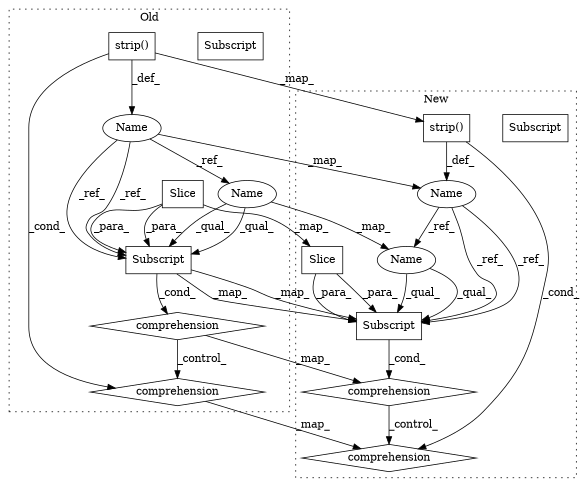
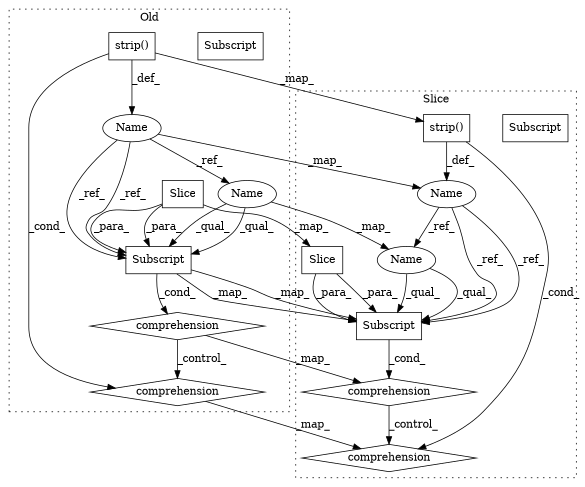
(436, 100) -> (436, 100)
